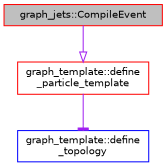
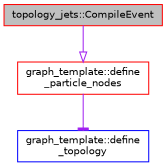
(83, 15) -> (83, 15)
(83, 78) -> (83, 78)
